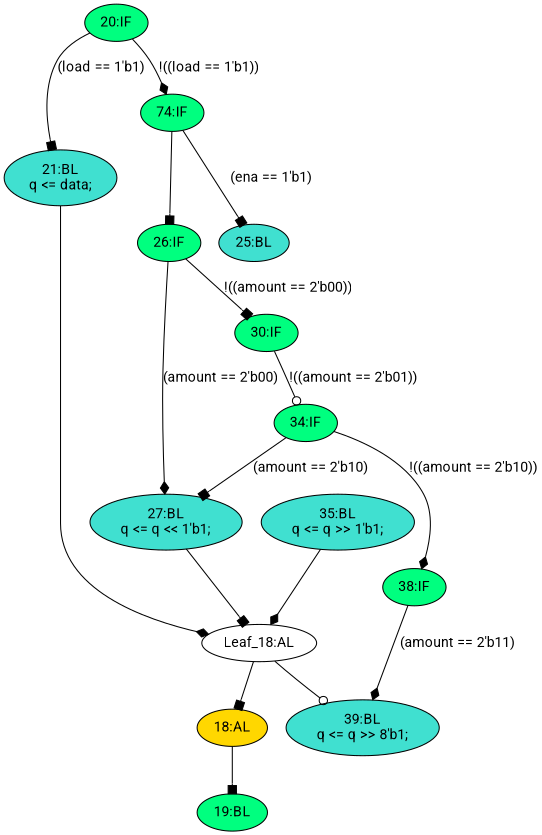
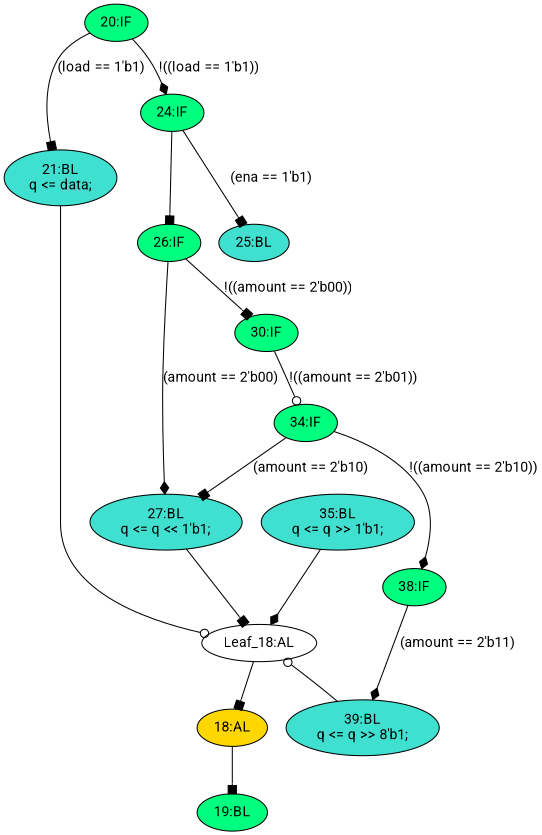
(172, 113) -> (172, 113)
(61, 460) -> (61, 460)
(297, 680) -> (315, 683)
